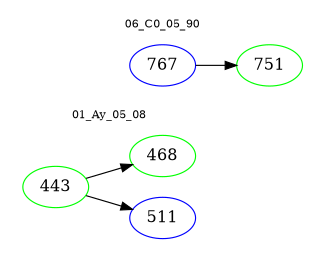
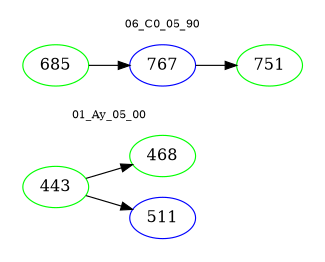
none -> (56, 65)
(109, 115) -> (109, 115)
